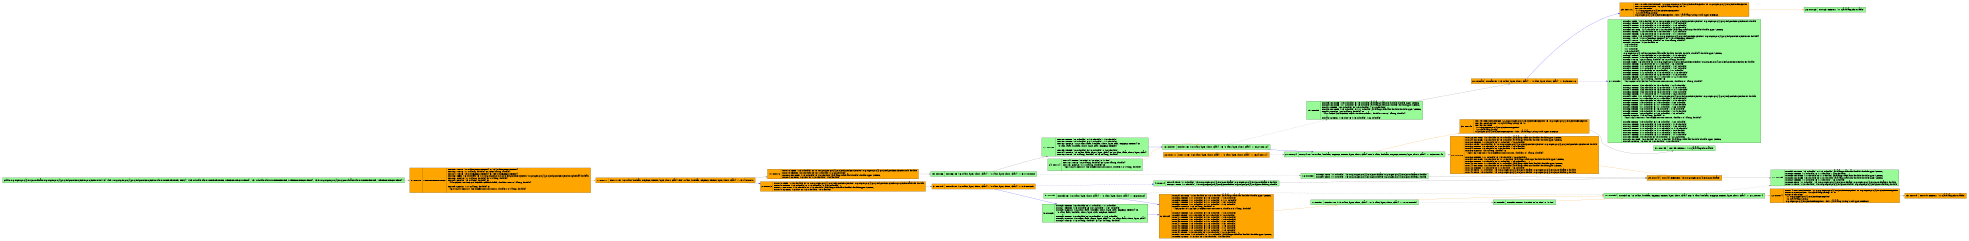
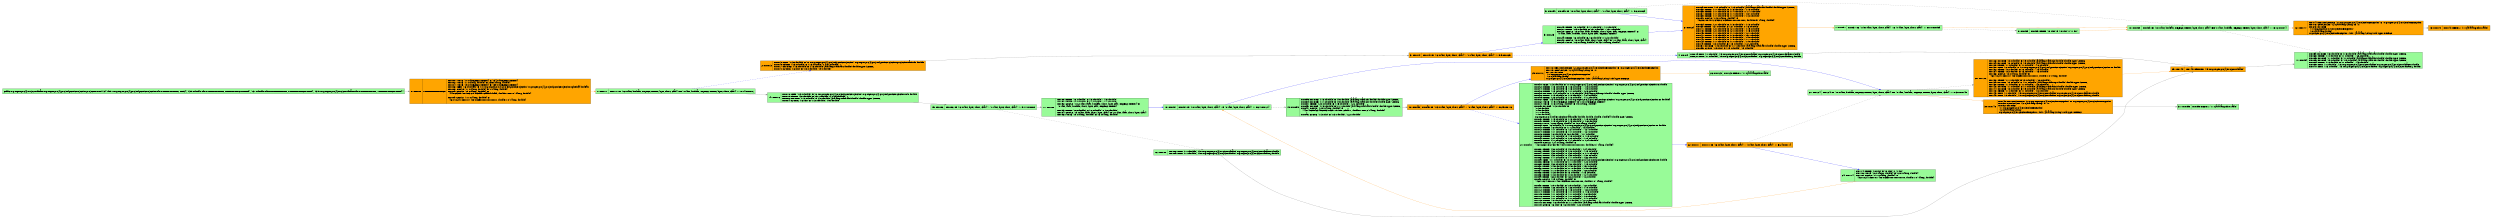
none -> (1679, 145)
none -> (1805, 158)
(843, 174) -> (843, 98)
(676, 180) -> (676, 91)
